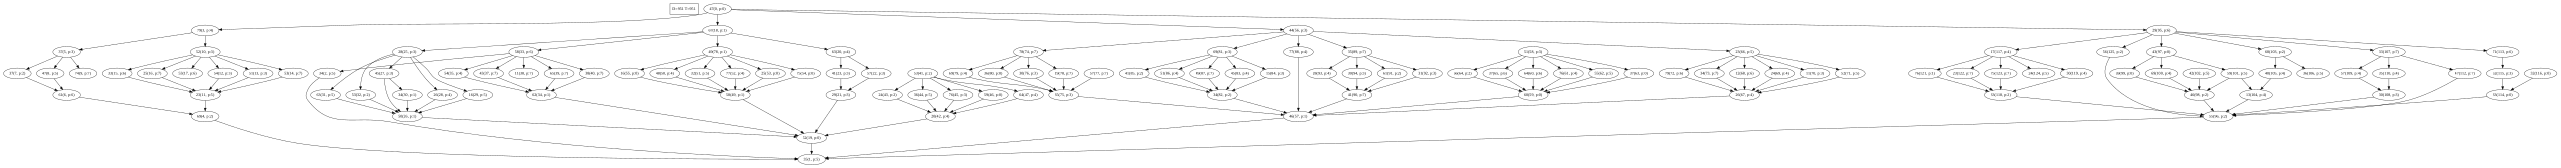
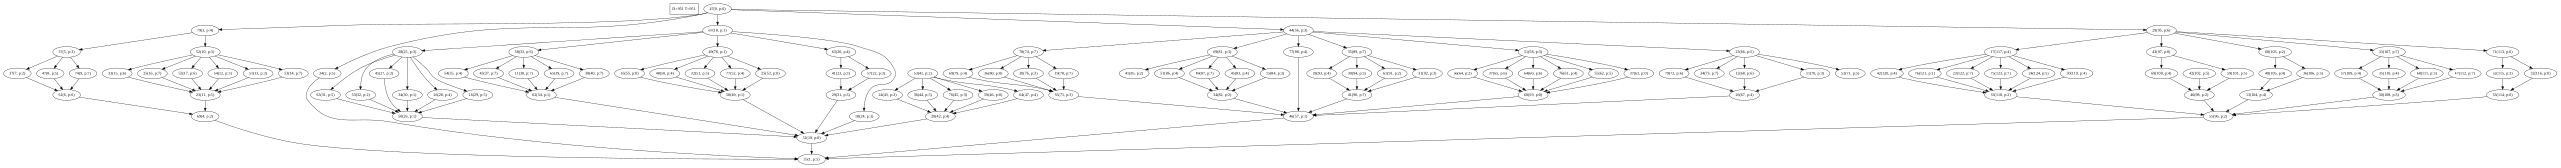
none -> (1414, 41)
(2113, 52) -> none
(426, 62) -> (520, 28)
none -> (2520, 62)
(806, 73) -> none
(1099, 73) -> none
(1780, 73) -> none
none -> (1887, 73)
(2125, 73) -> none
none -> (2427, 73)
none -> (76, 83)
none -> (195, 83)
(395, 83) -> (407, 72)
none -> (532, 83)
(1726, 83) -> none
none -> (2021, 83)
(2246, 83) -> (2286, 84)
(1176, 85) -> none
(1800, 86) -> none
(2406, 101) -> (2428, 84)
none -> (864, 116)
